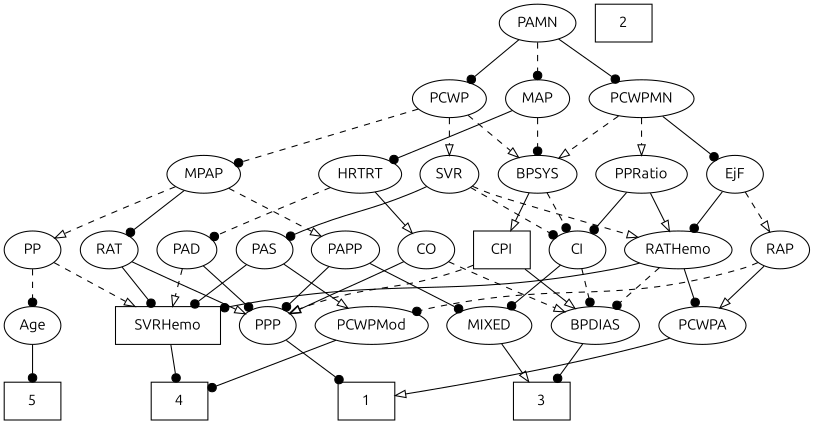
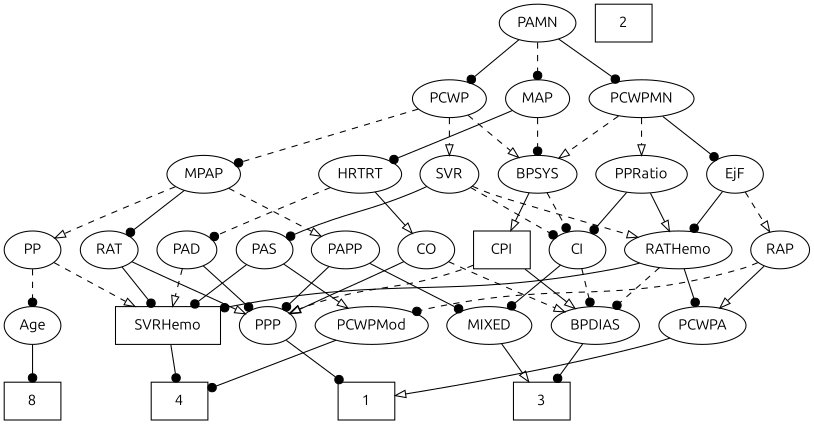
(33, 401) -> (33, 401)
